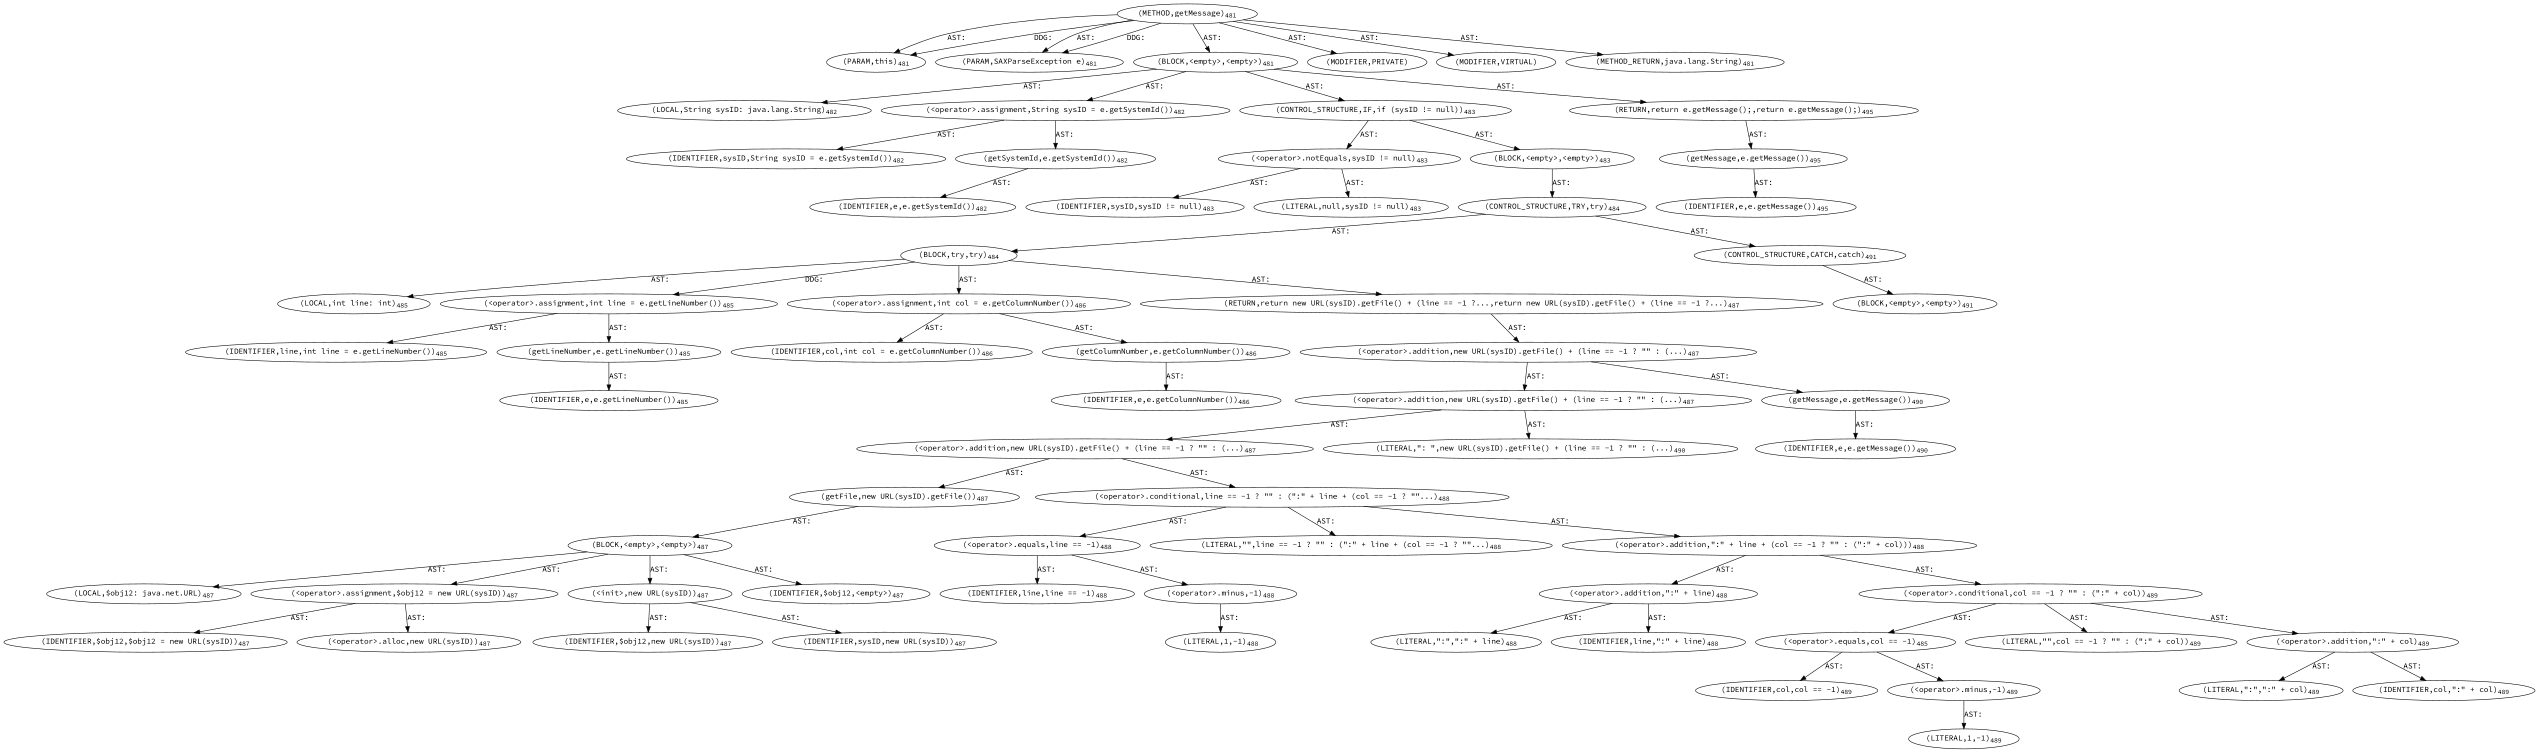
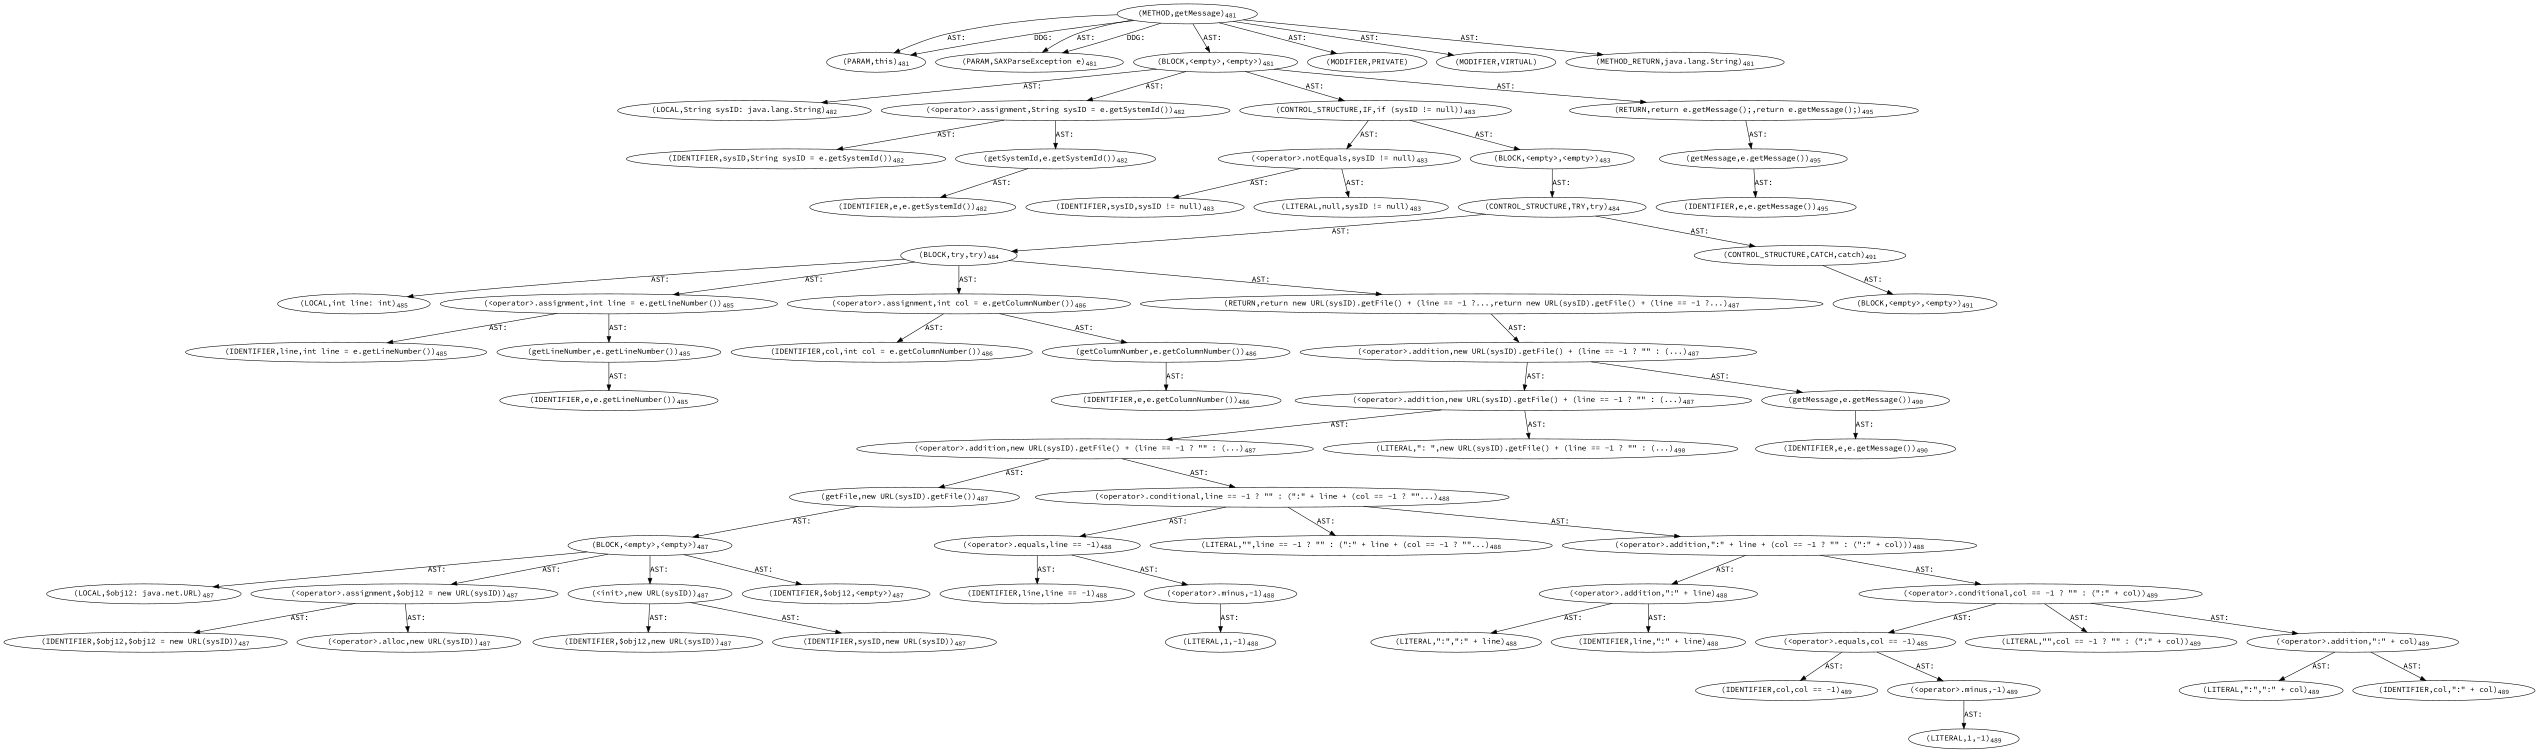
(817, 280) -> (817, 280)
